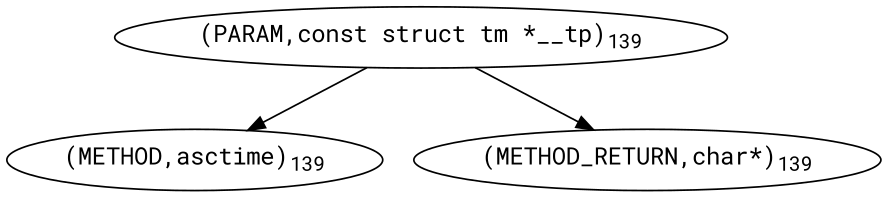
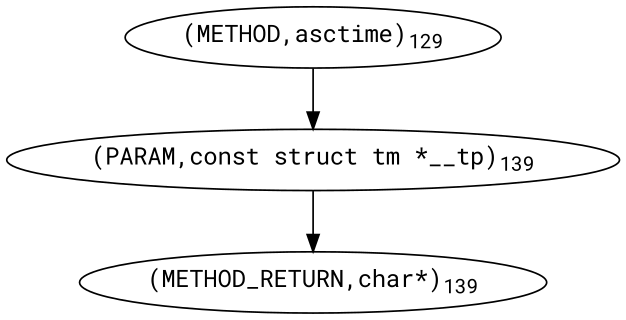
(315, 95) -> (313, 90)
(308, 157) -> (426, 35)
